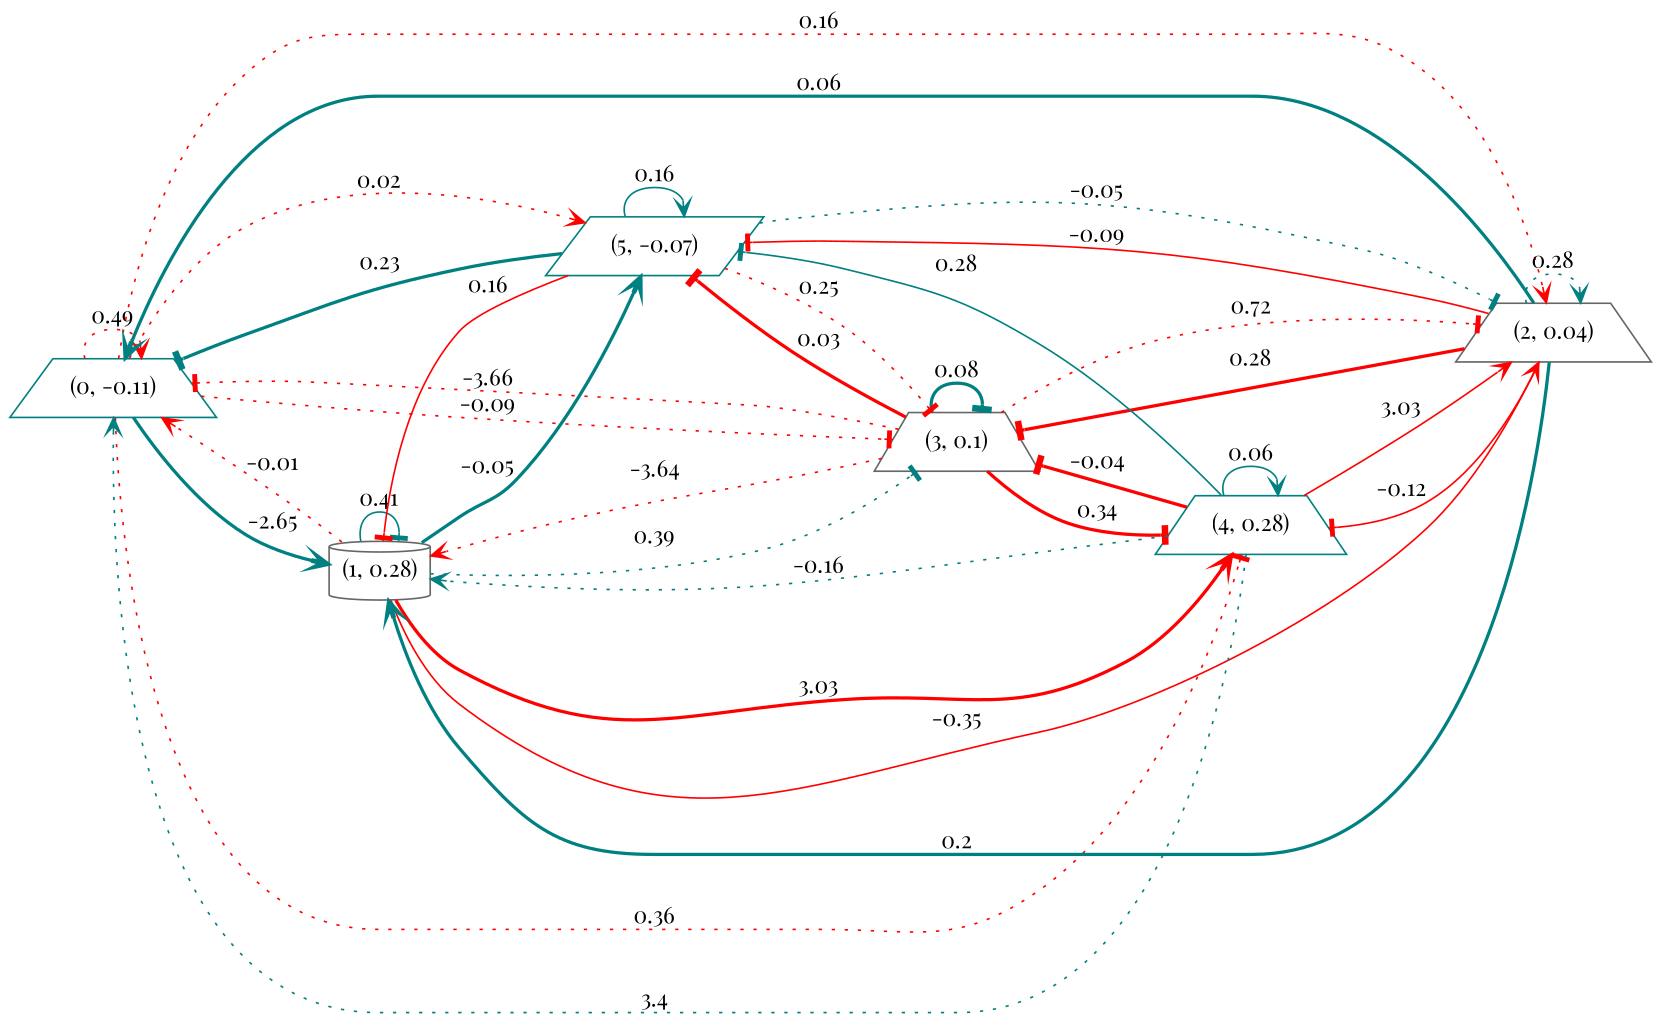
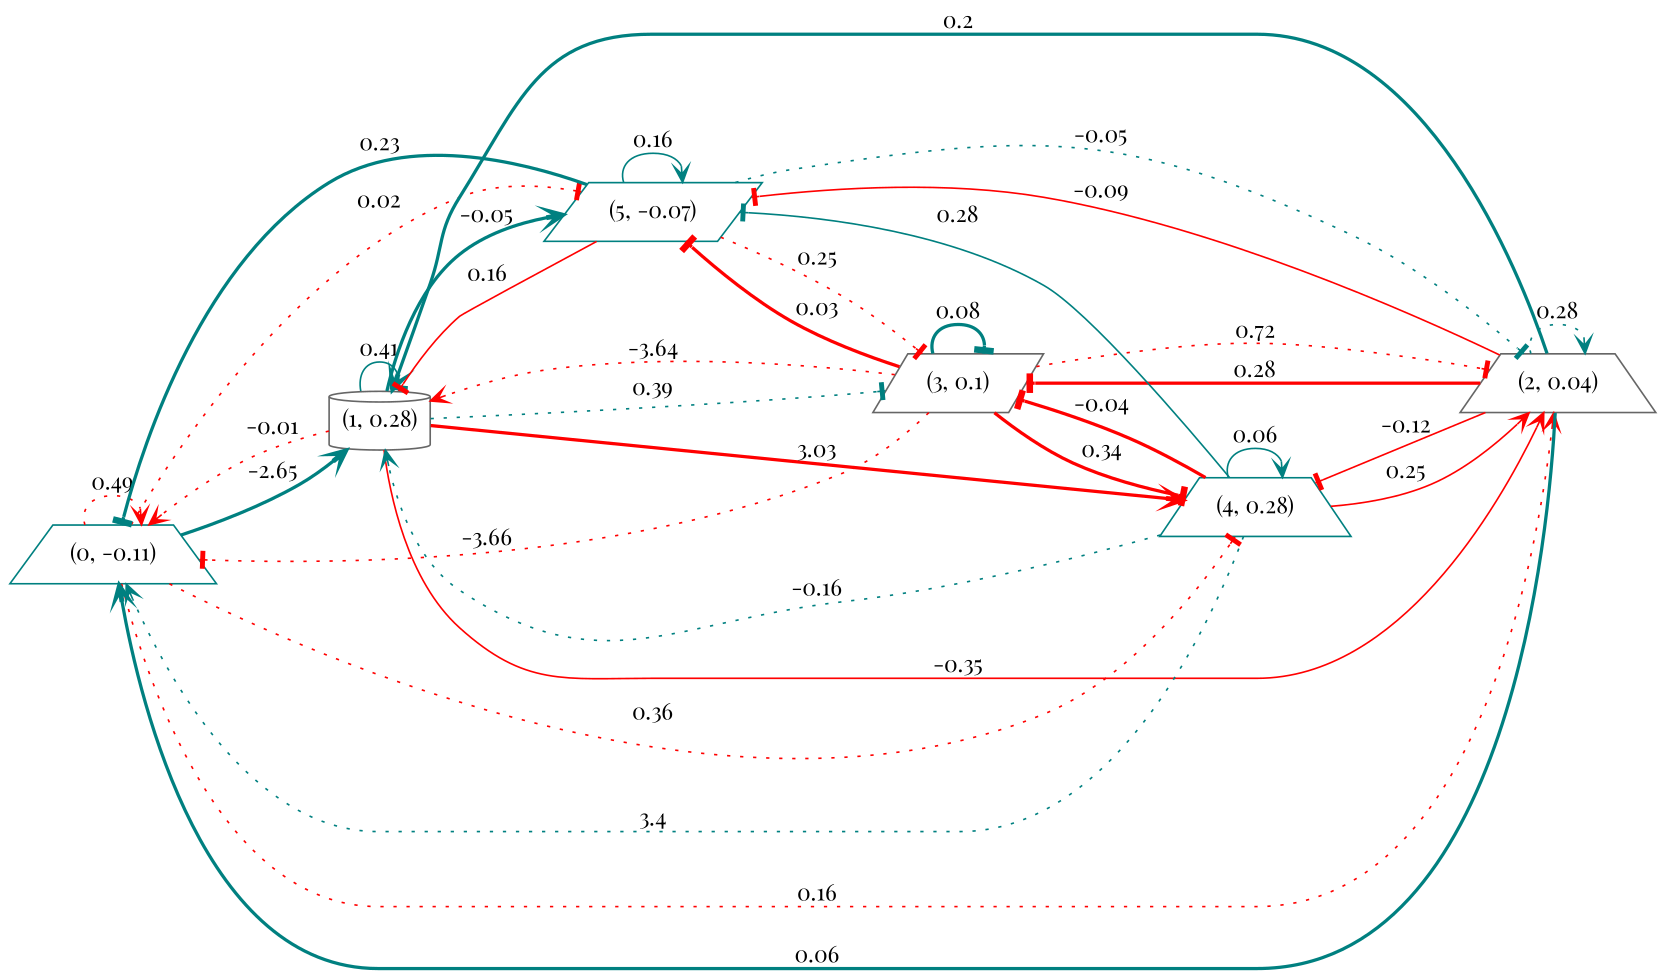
(318, 201) -> (312, 296)
(1401, 408) -> (1406, 472)
(542, 423) -> none
(957, 442) -> (958, 383)
